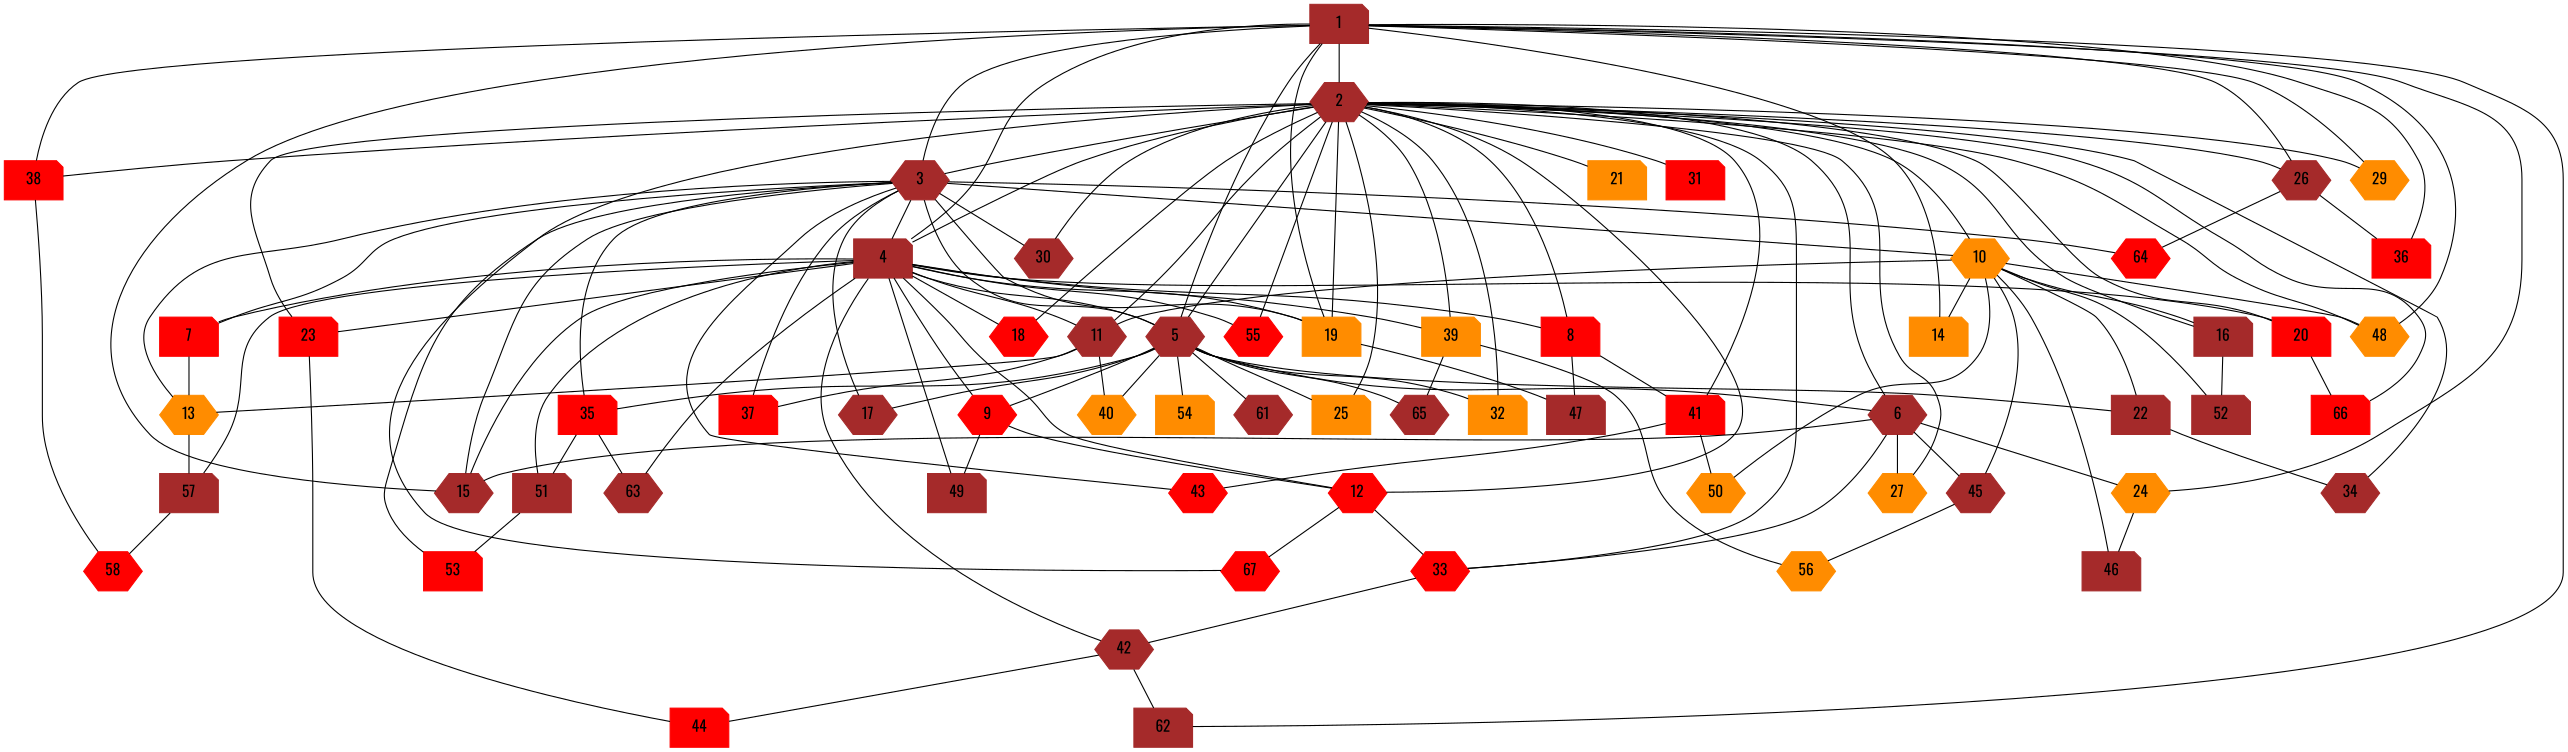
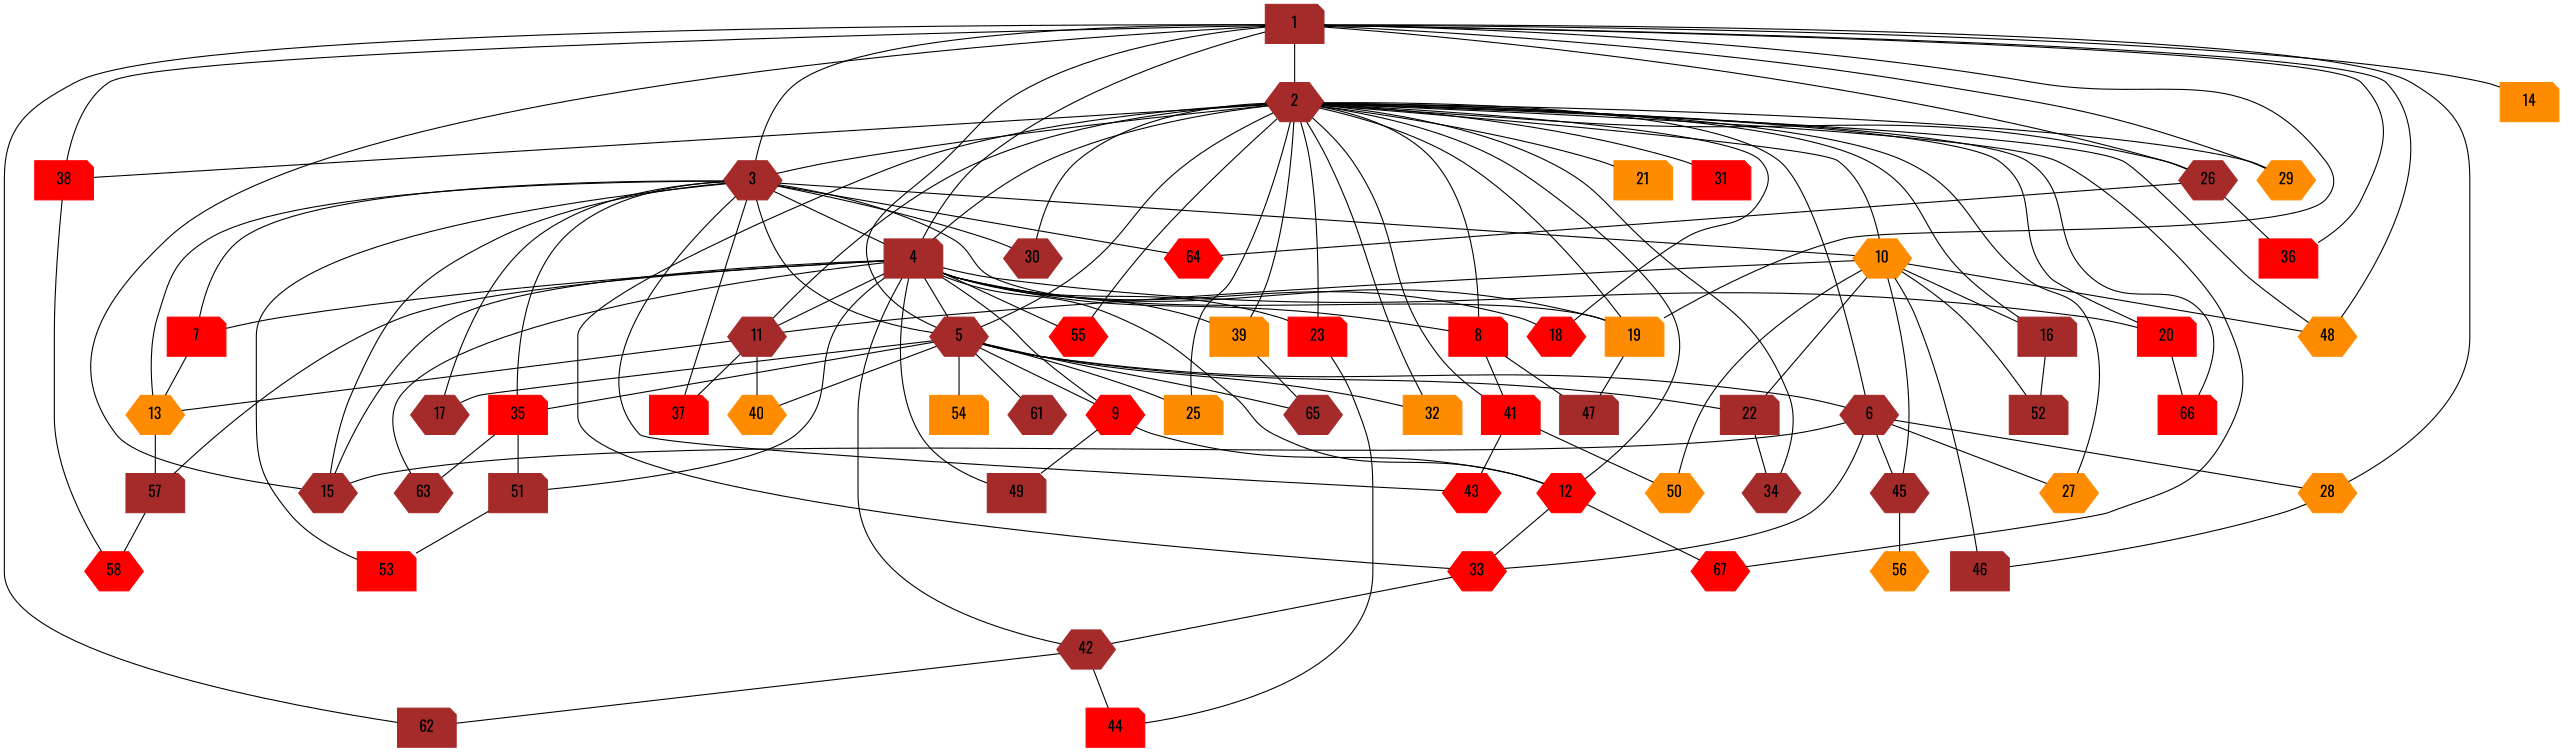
(1959, 298) -> none
(1646, 450) -> none
(2141, 493) -> (2328, 493)
